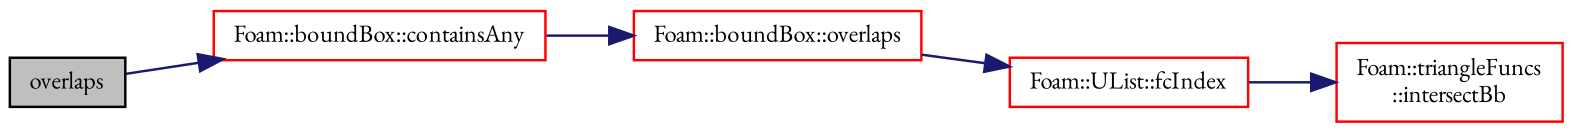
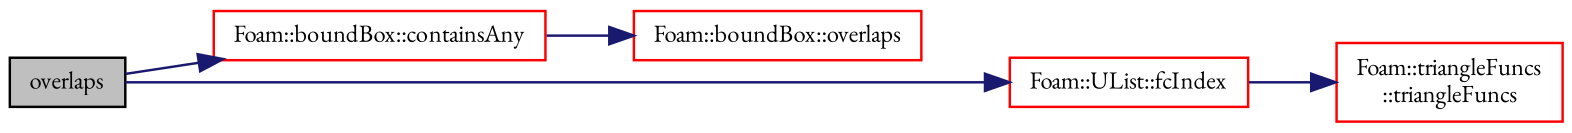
(953, 59) -> (555, 82)
(1450, 82) -> (1450, 82)
